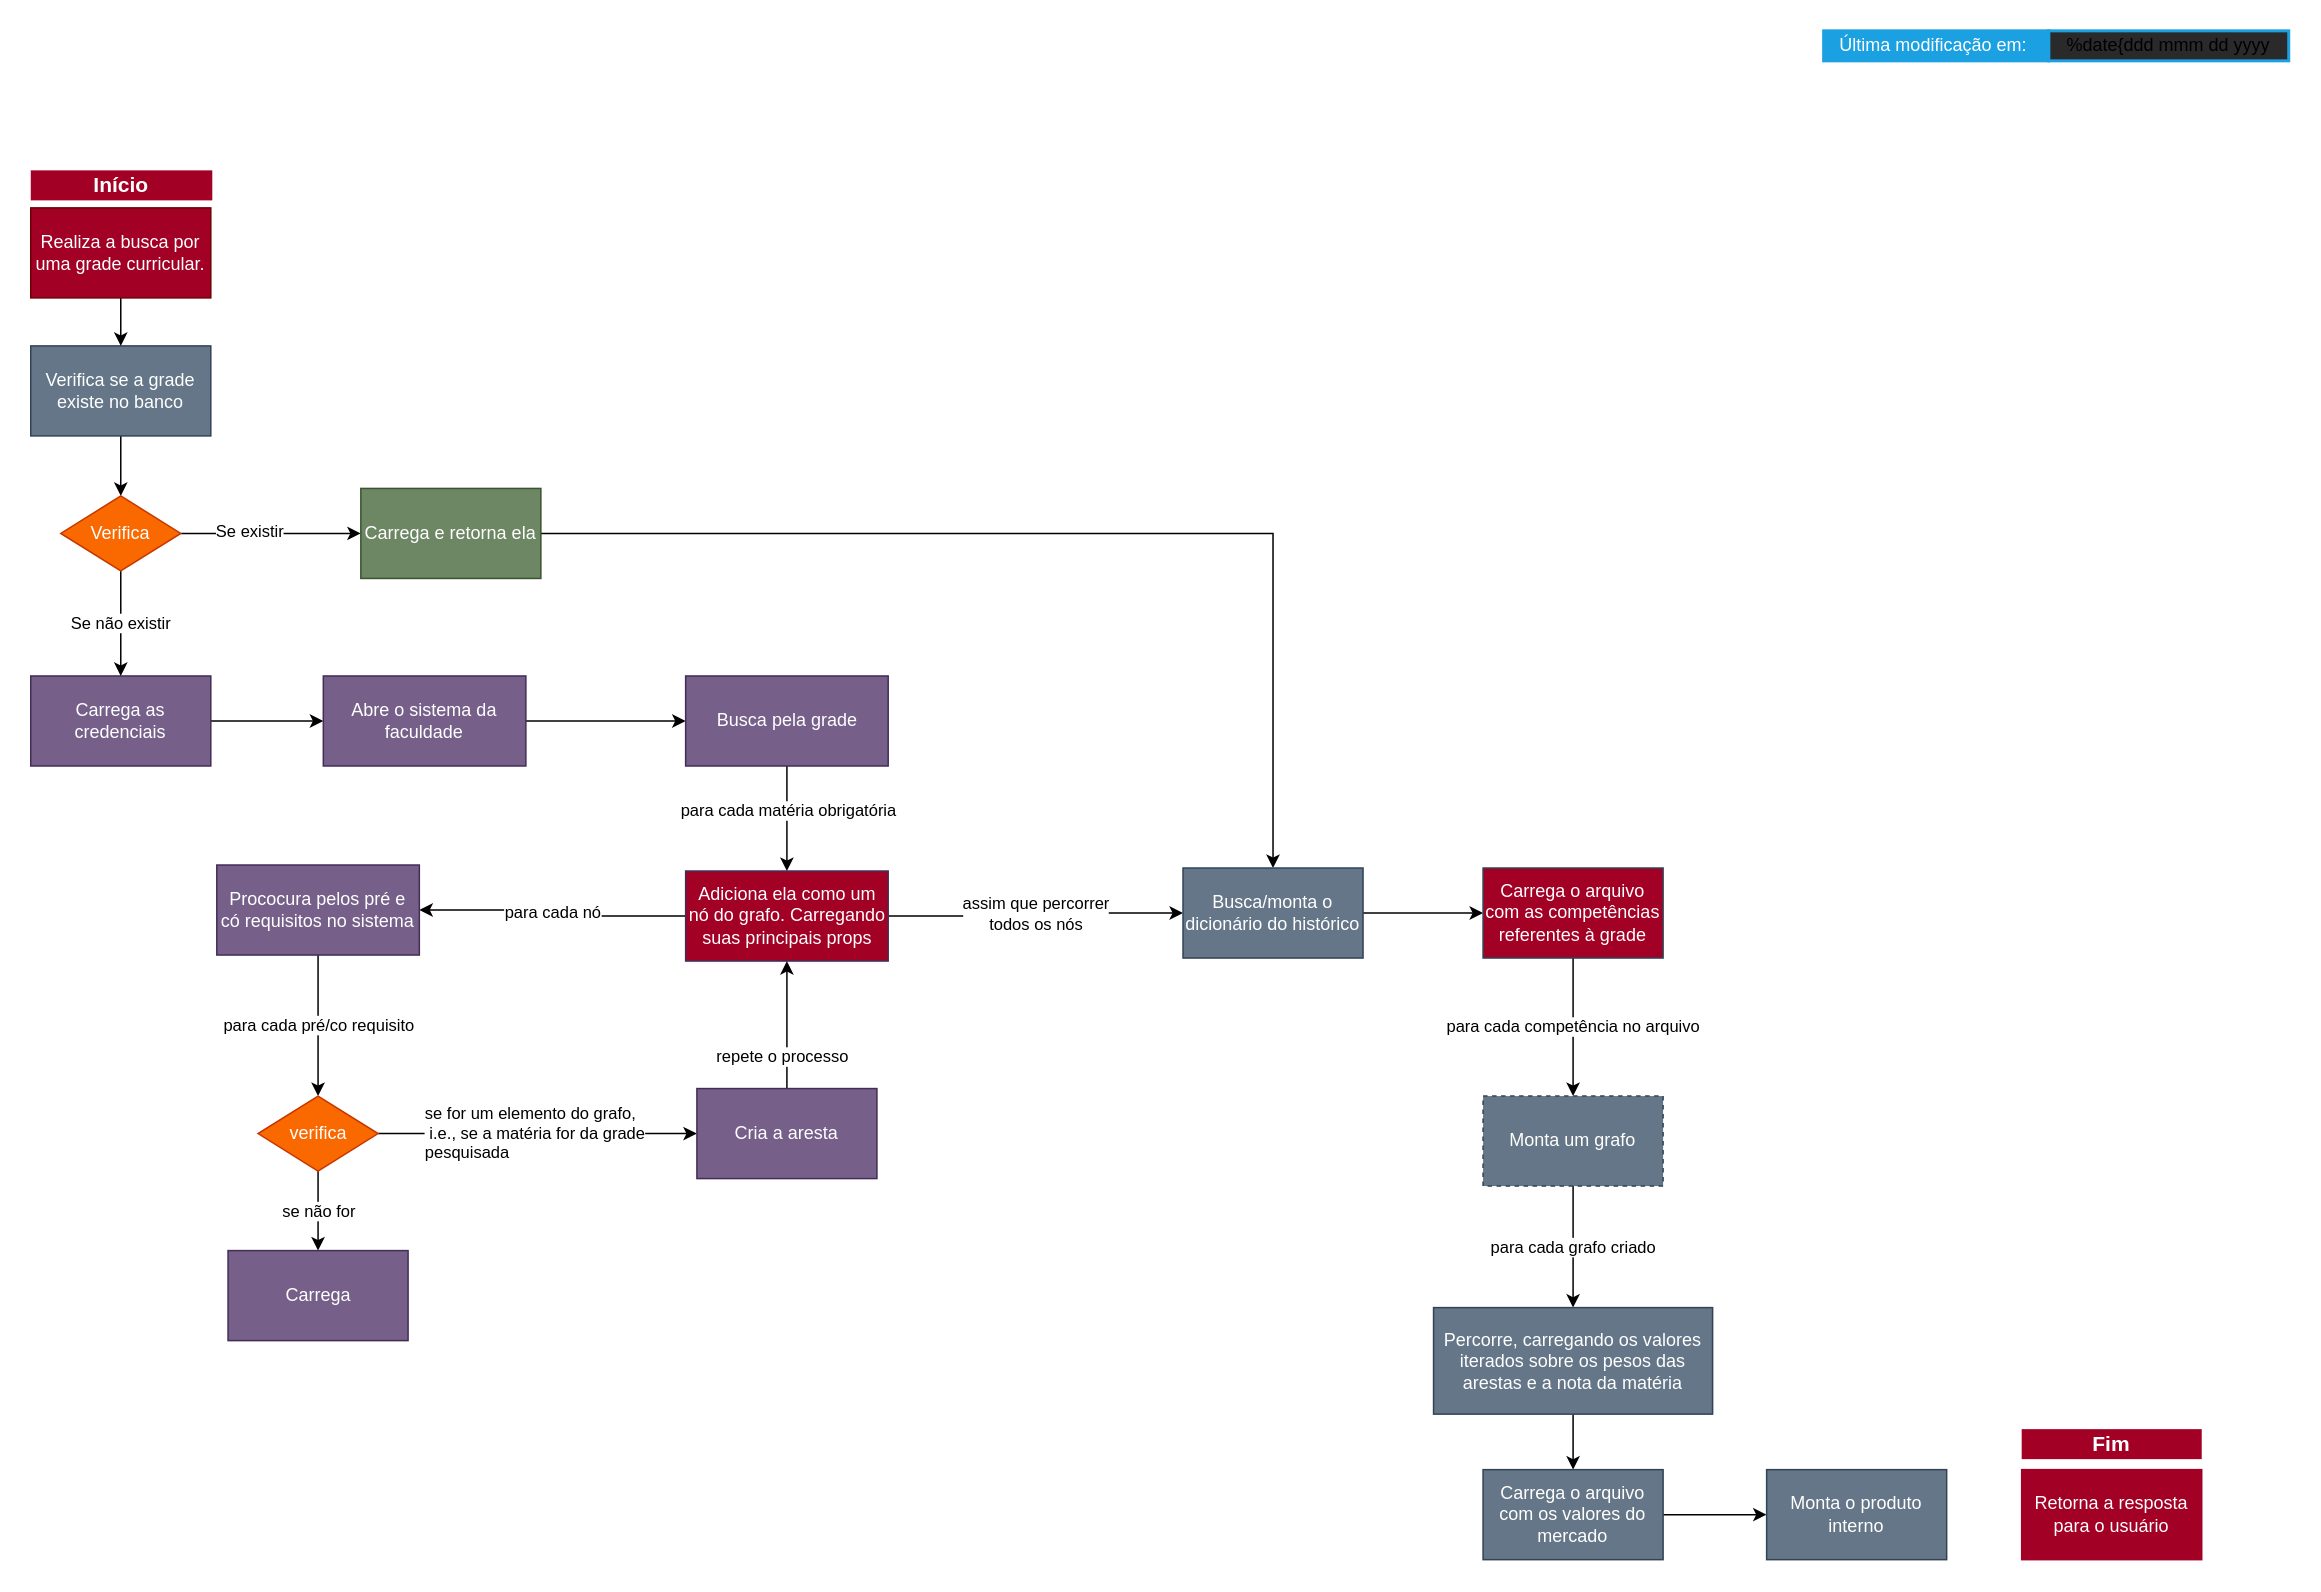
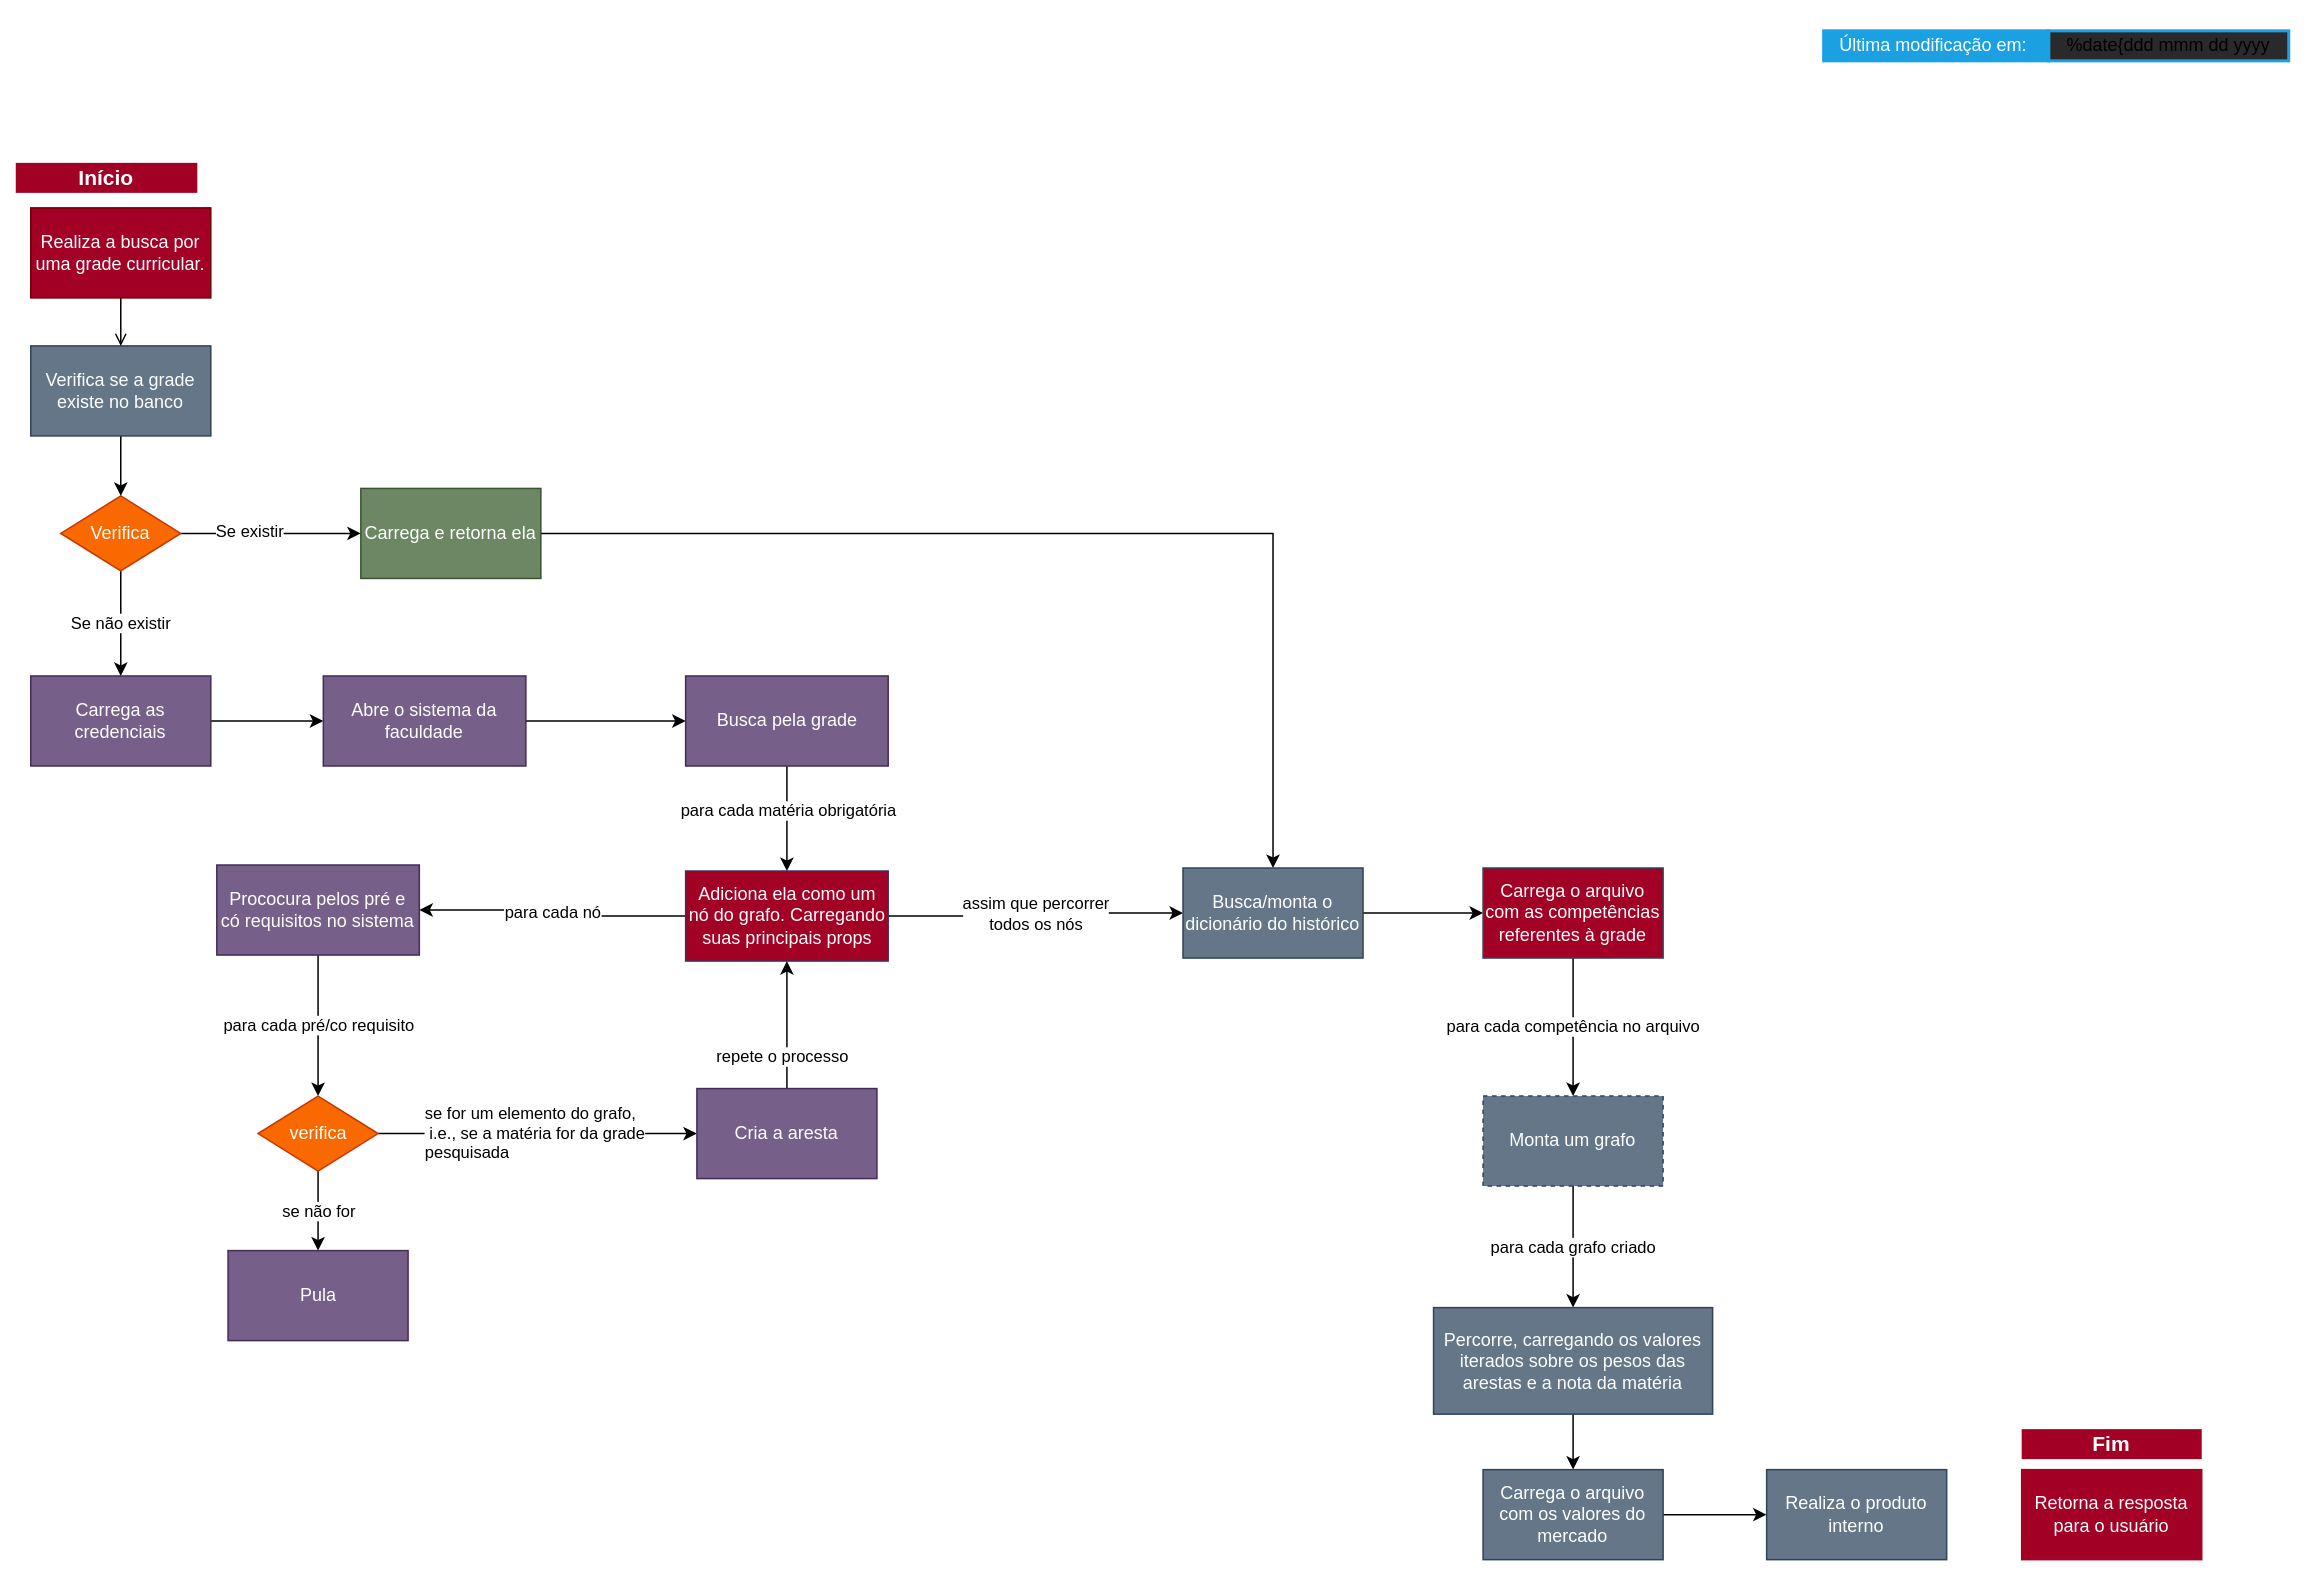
(122, 185) -> (107, 178)
(121, 334) -> (121, 336)
(319, 1295) -> (319, 1295)
(1856, 1514) -> (1856, 1514)
